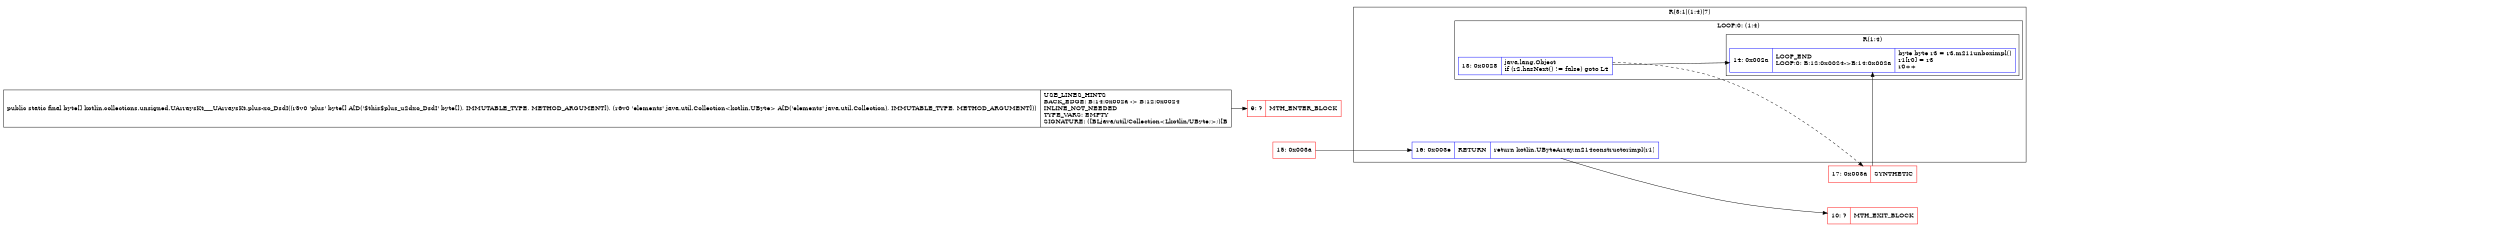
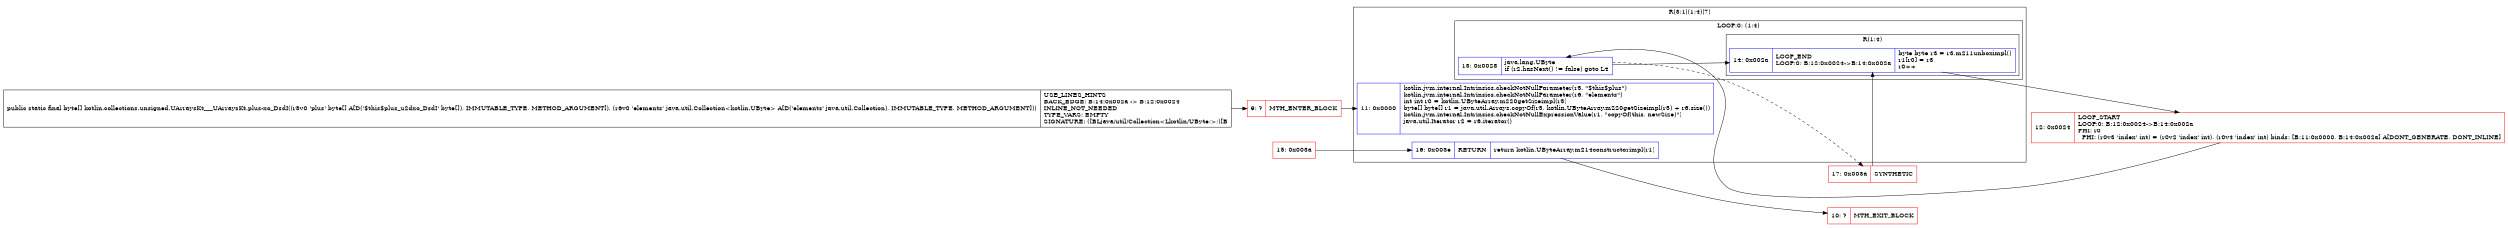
(1532, 62) -> (1531, 62)
none -> (1535, 109)
none -> (2268, 128)
